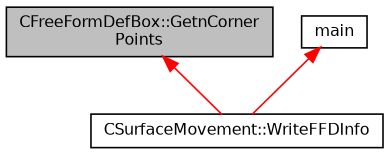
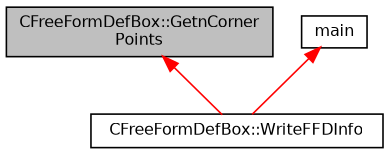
(237, 131) -> (237, 131)
